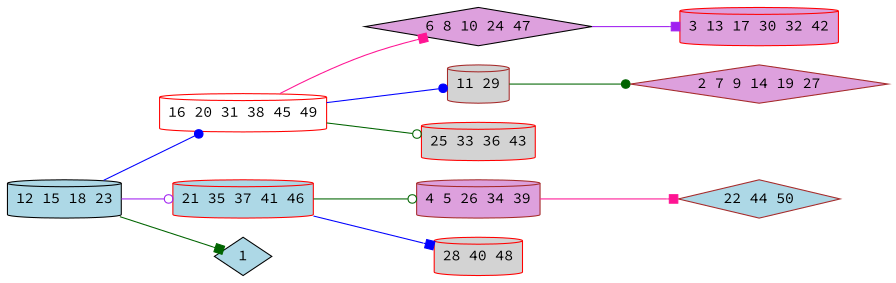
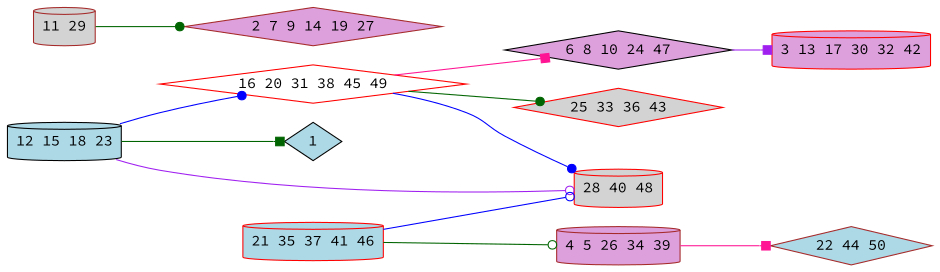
(383, 96) -> (483, 122)
(243, 113) -> (313, 84)
(370, 128) -> (472, 96)
(478, 141) -> (618, 107)
(143, 199) -> (339, 189)
(368, 230) -> (475, 213)
